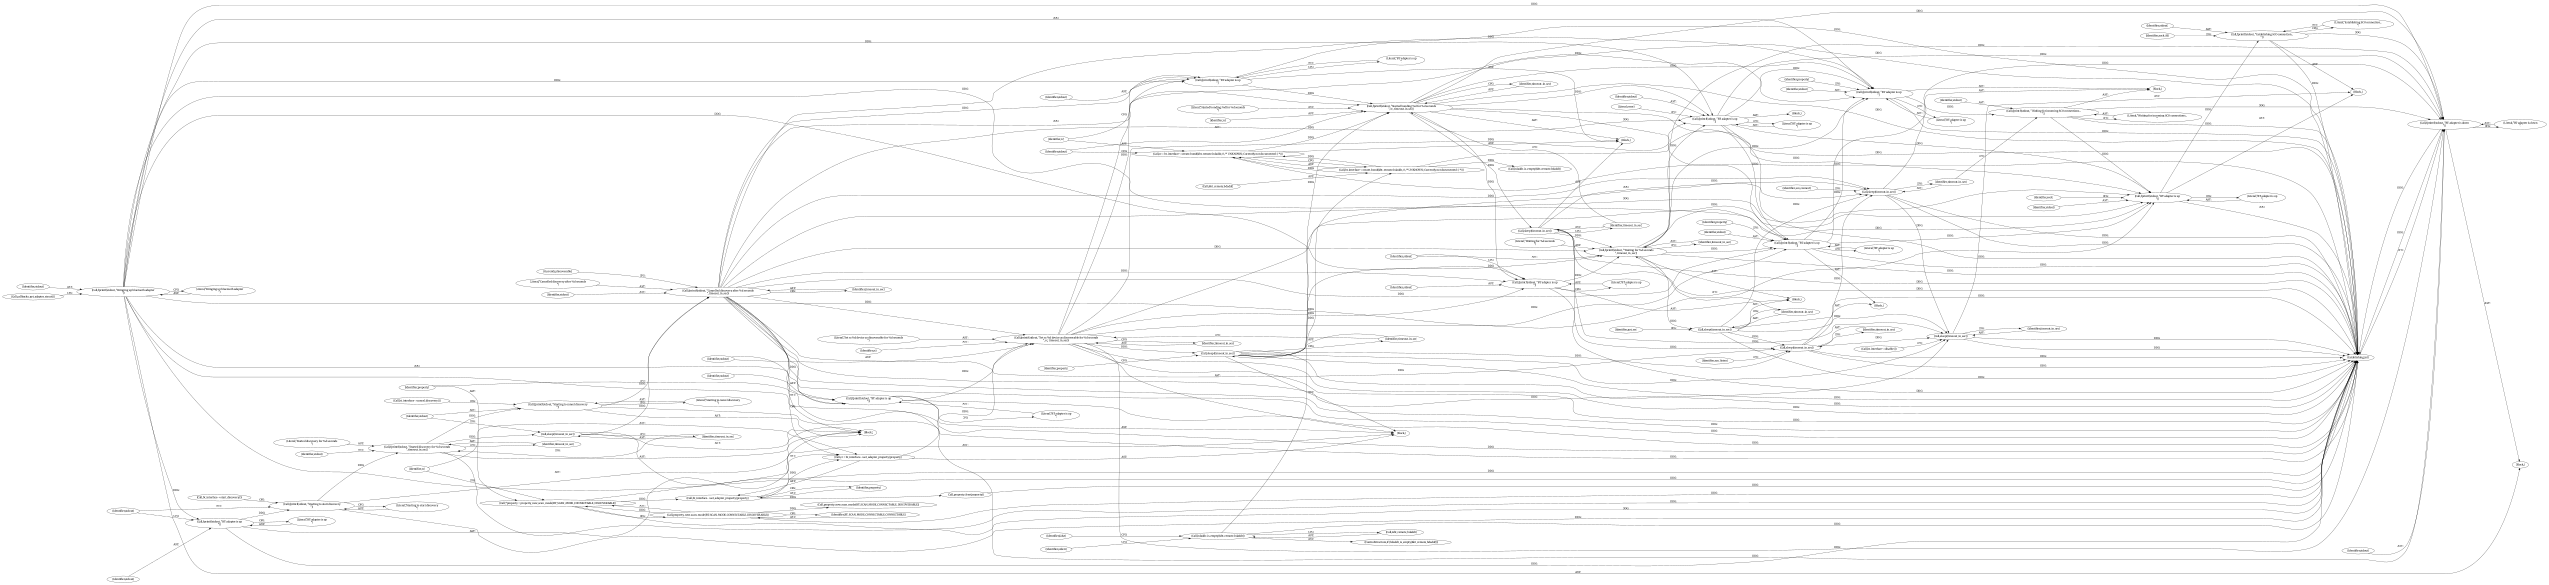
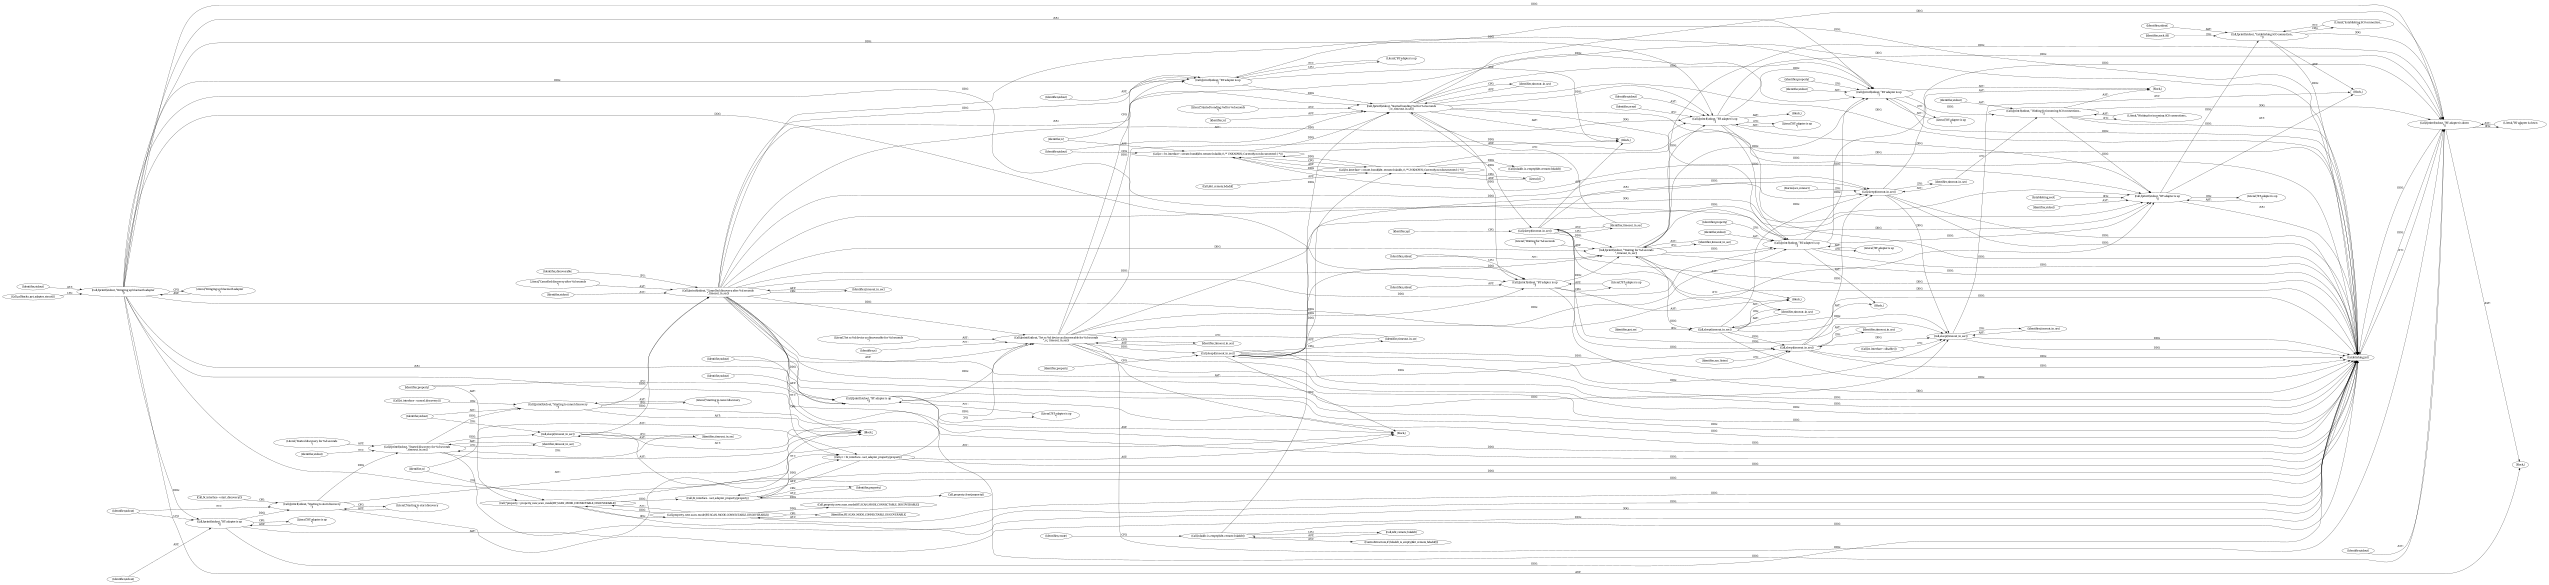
(1626, 107) -> (1626, 107)
none -> (1535, 179)
(1797, 188) -> (1797, 188)
(2044, 198) -> (2044, 198)
none -> (1401, 232)
(558, 272) -> (558, 272)
(1717, 486) -> (1666, 465)
(869, 515) -> (869, 515)
(1056, 536) -> (1056, 536)
(1056, 549) -> none
